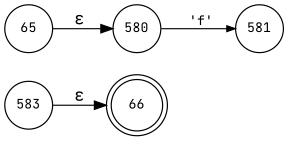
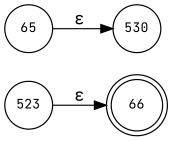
(137, 29) -> (137, 29)
(259, 29) -> none
(29, 105) -> (29, 105)
